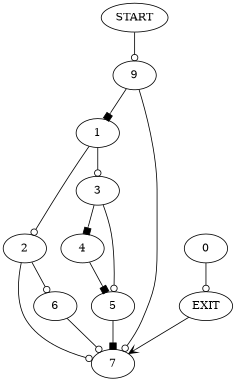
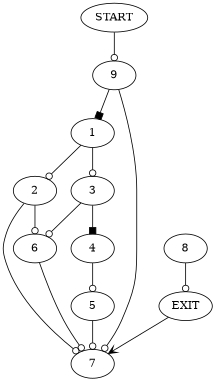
(113, 244) -> (66, 217)
(206, 248) -> (186, 248)
(96, 274) -> (93, 274)
(113, 331) -> (93, 332)
